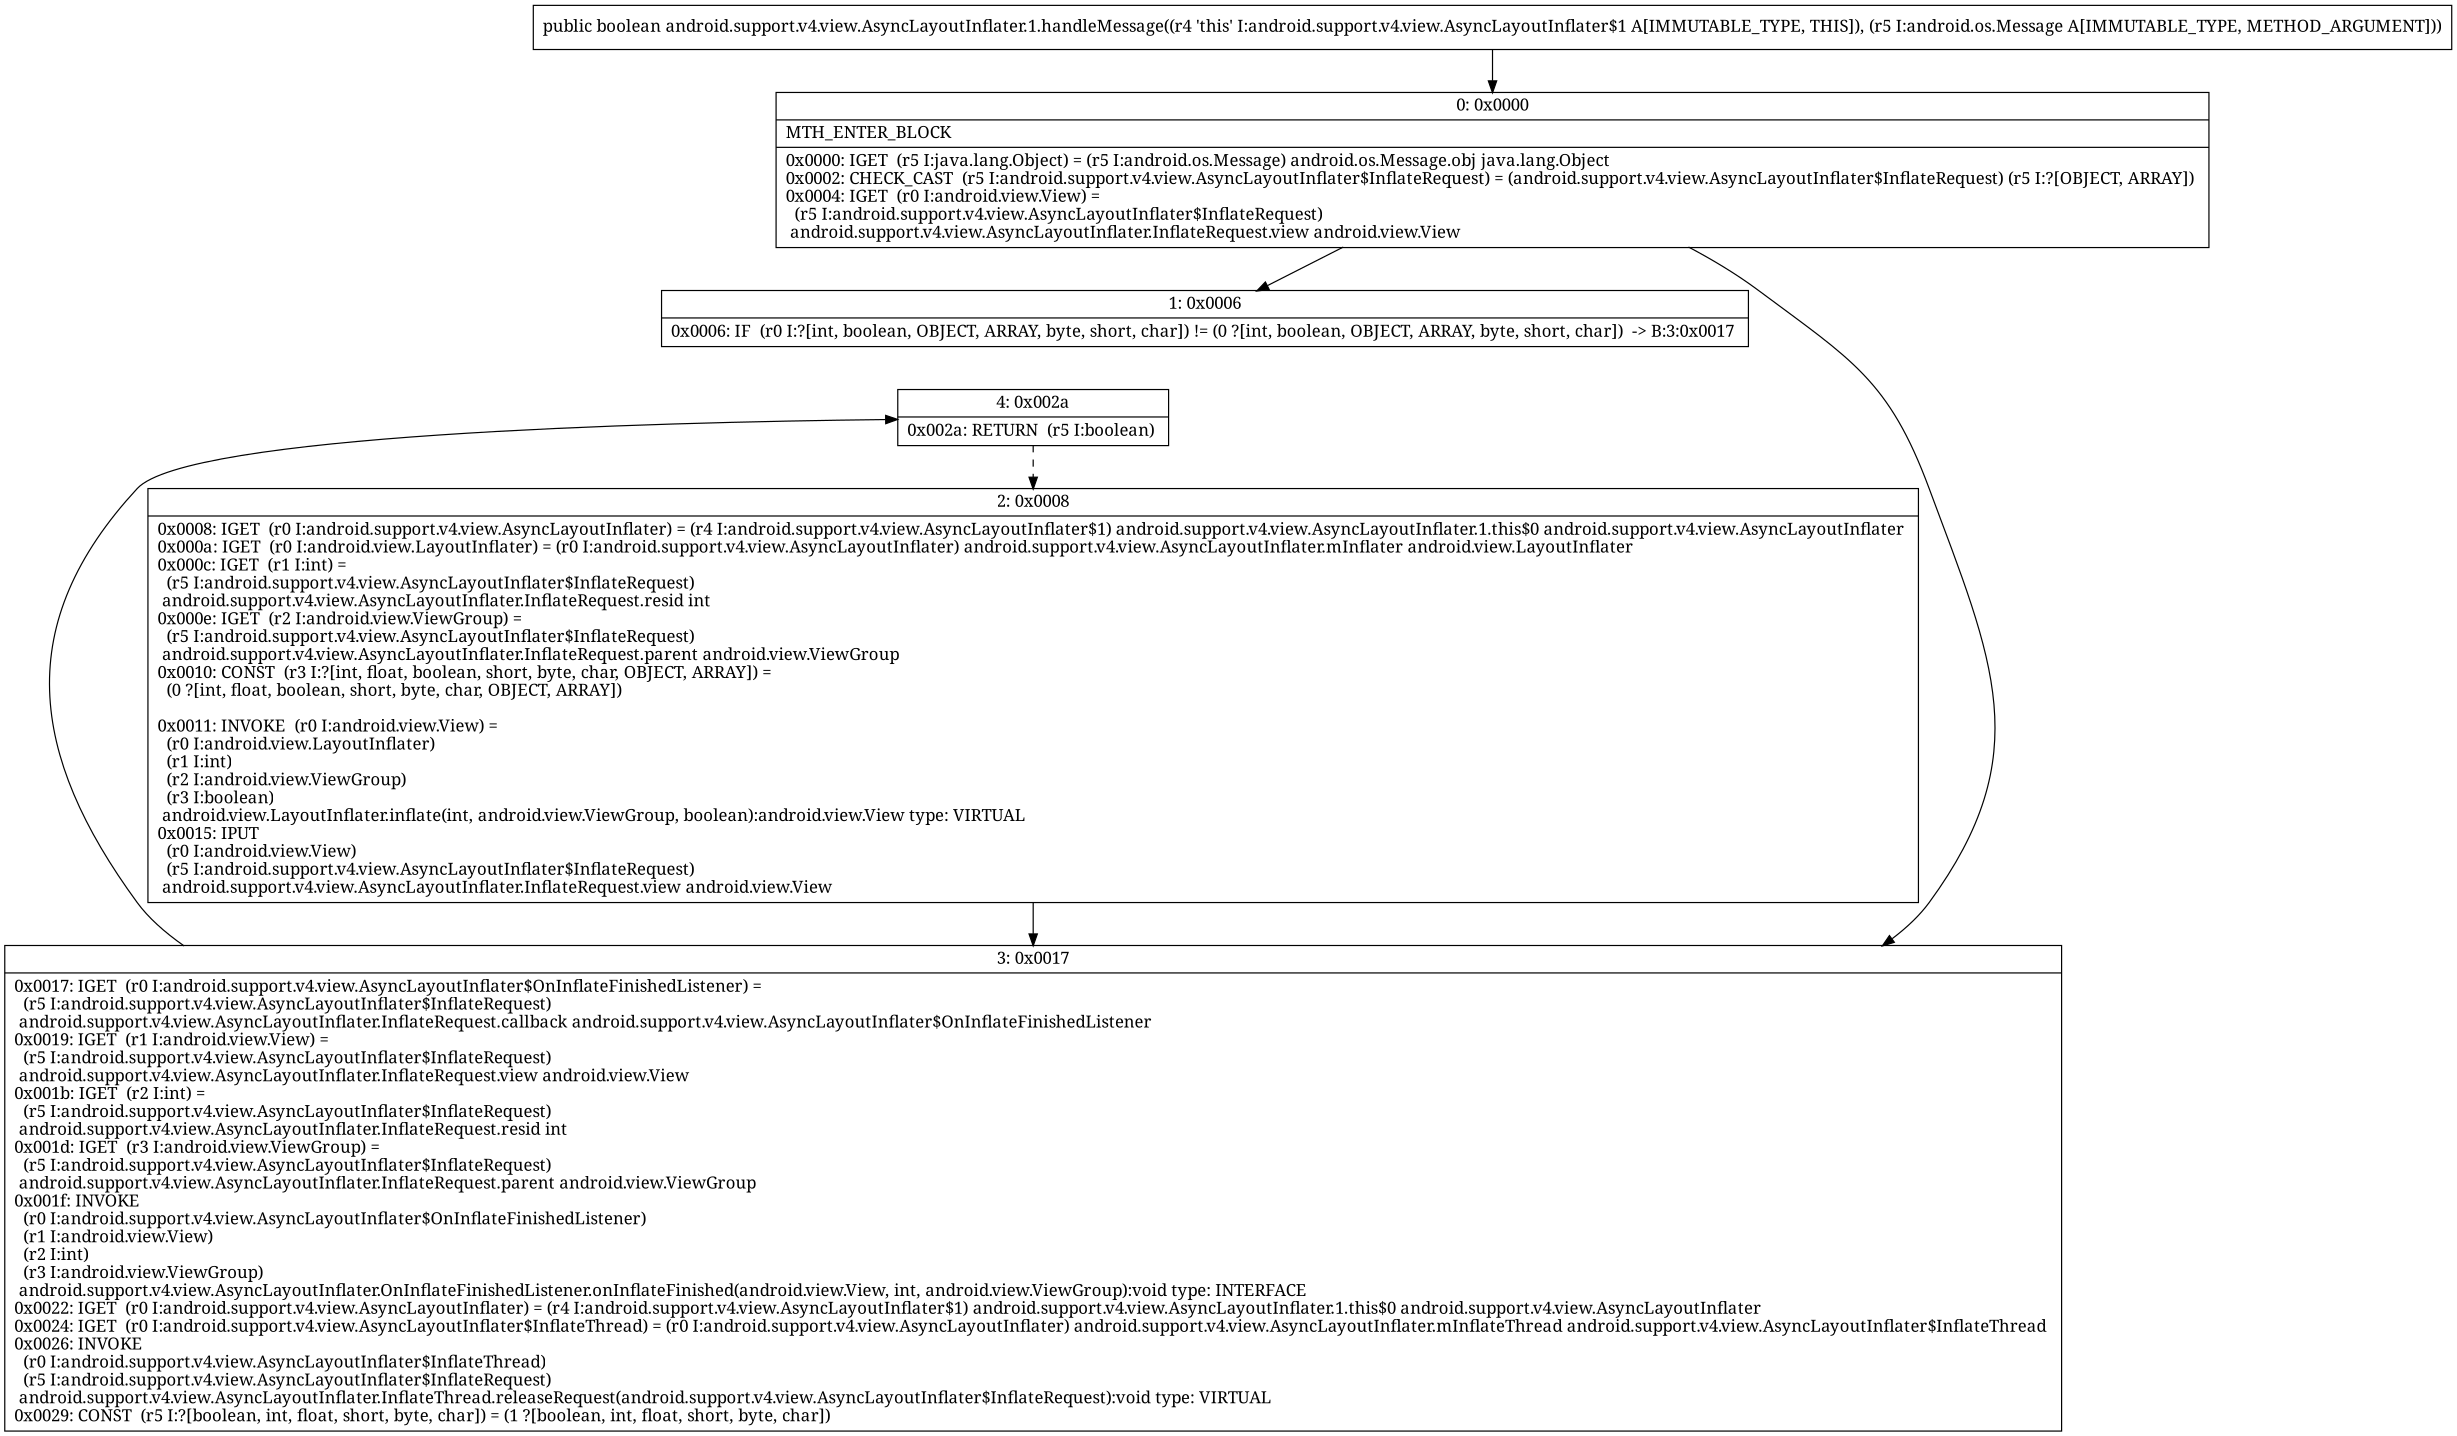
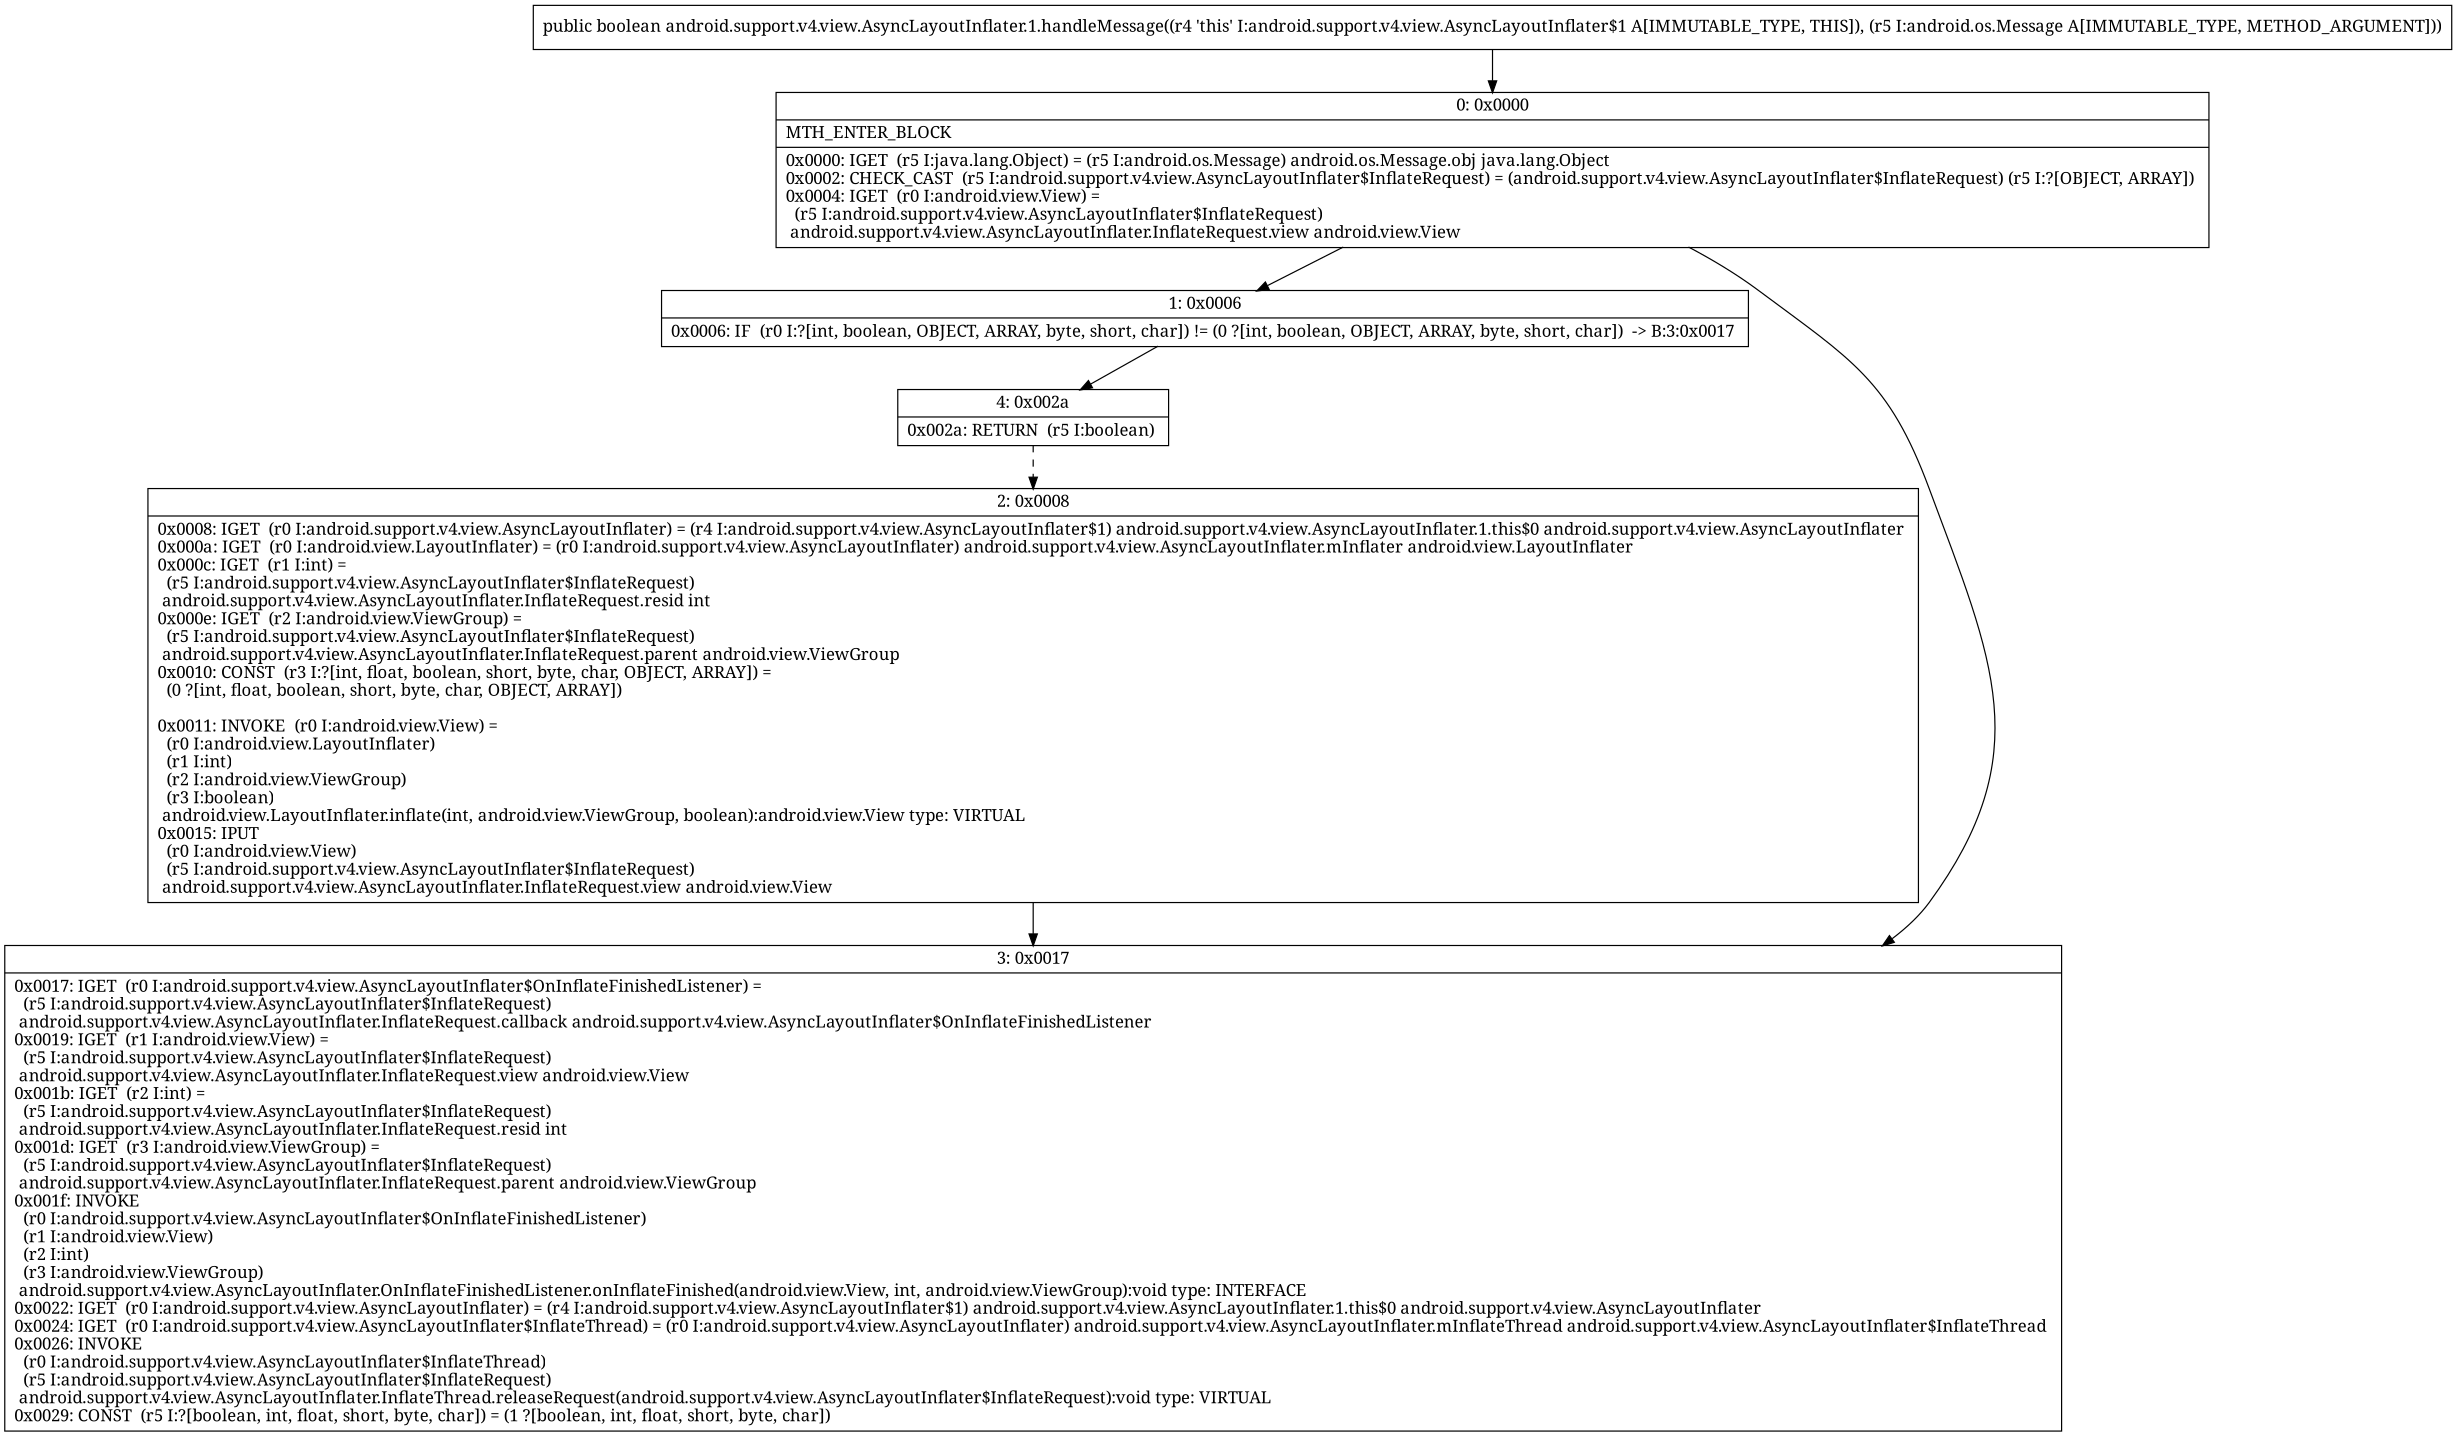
(248, 455) -> (1124, 365)
